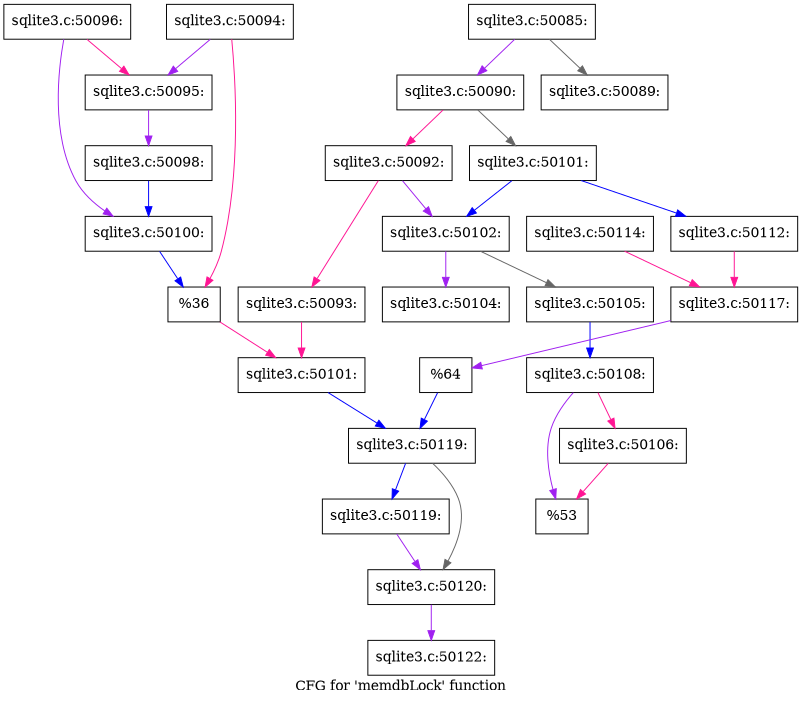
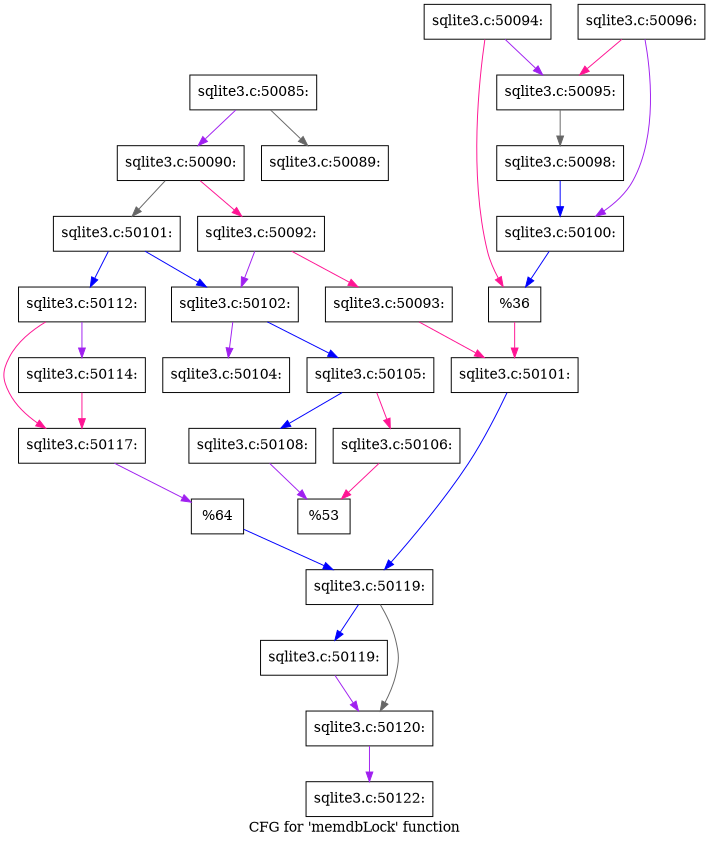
(149, 123) -> (560, 123)
(513, 267) -> (298, 337)
none -> (82, 335)
(604, 406) -> (382, 406)
